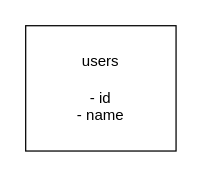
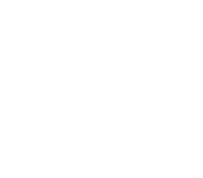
(101, 88) -> none
